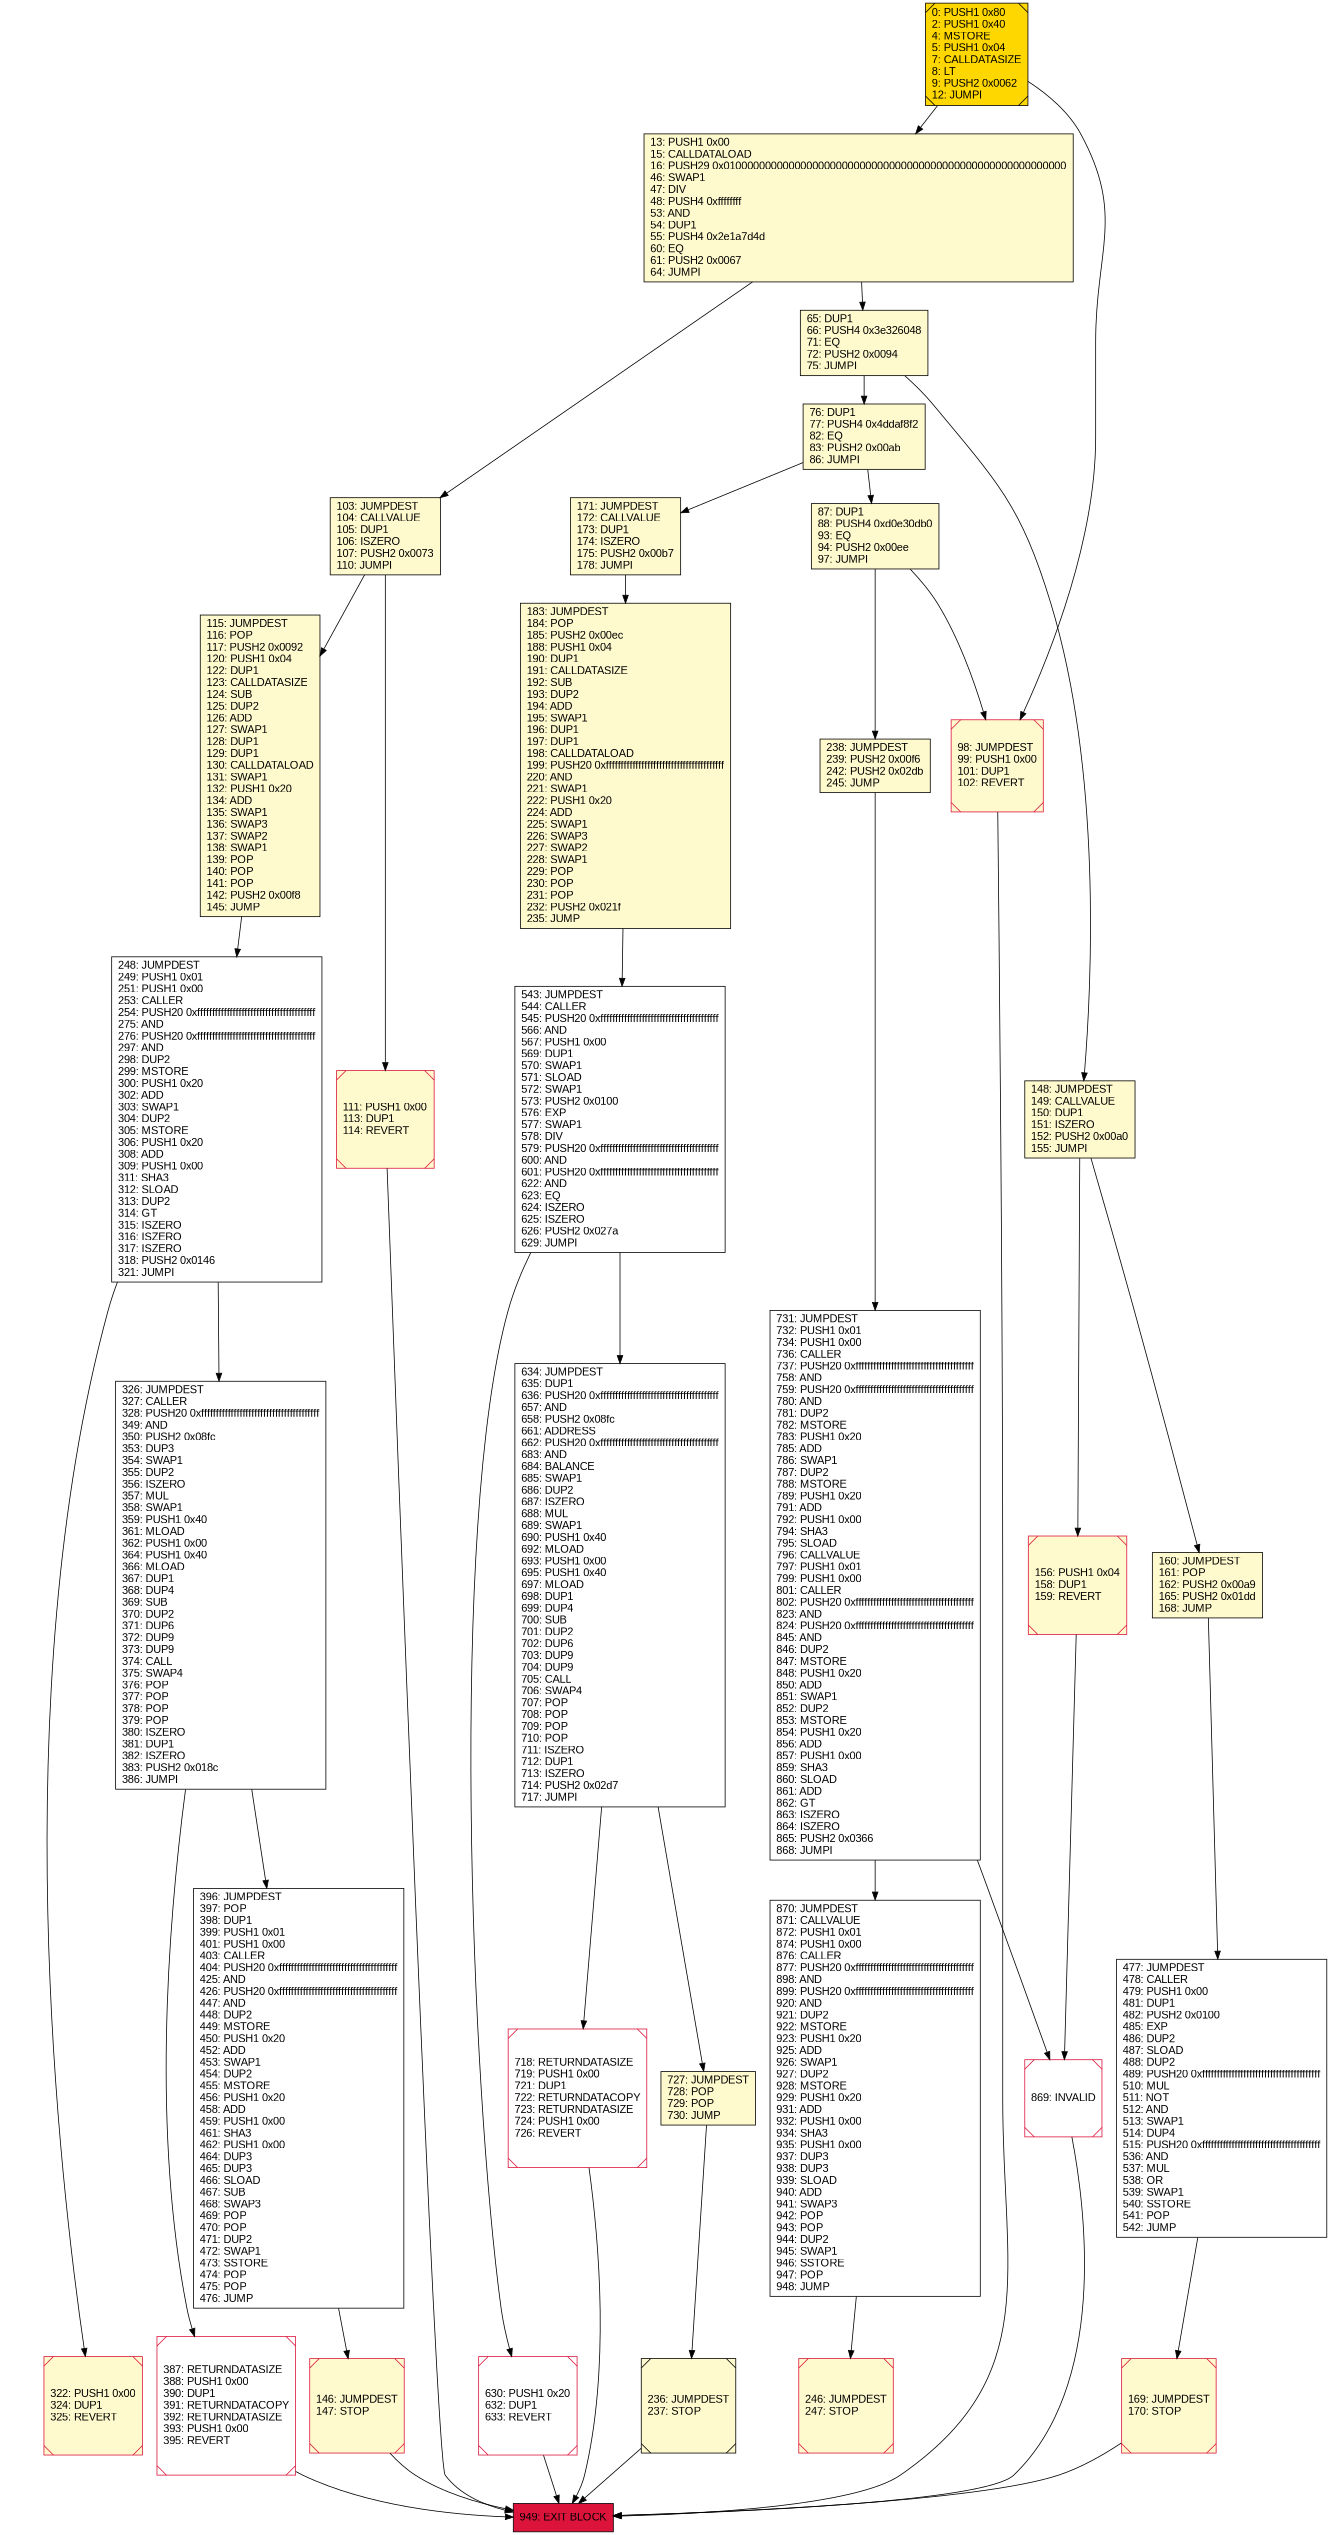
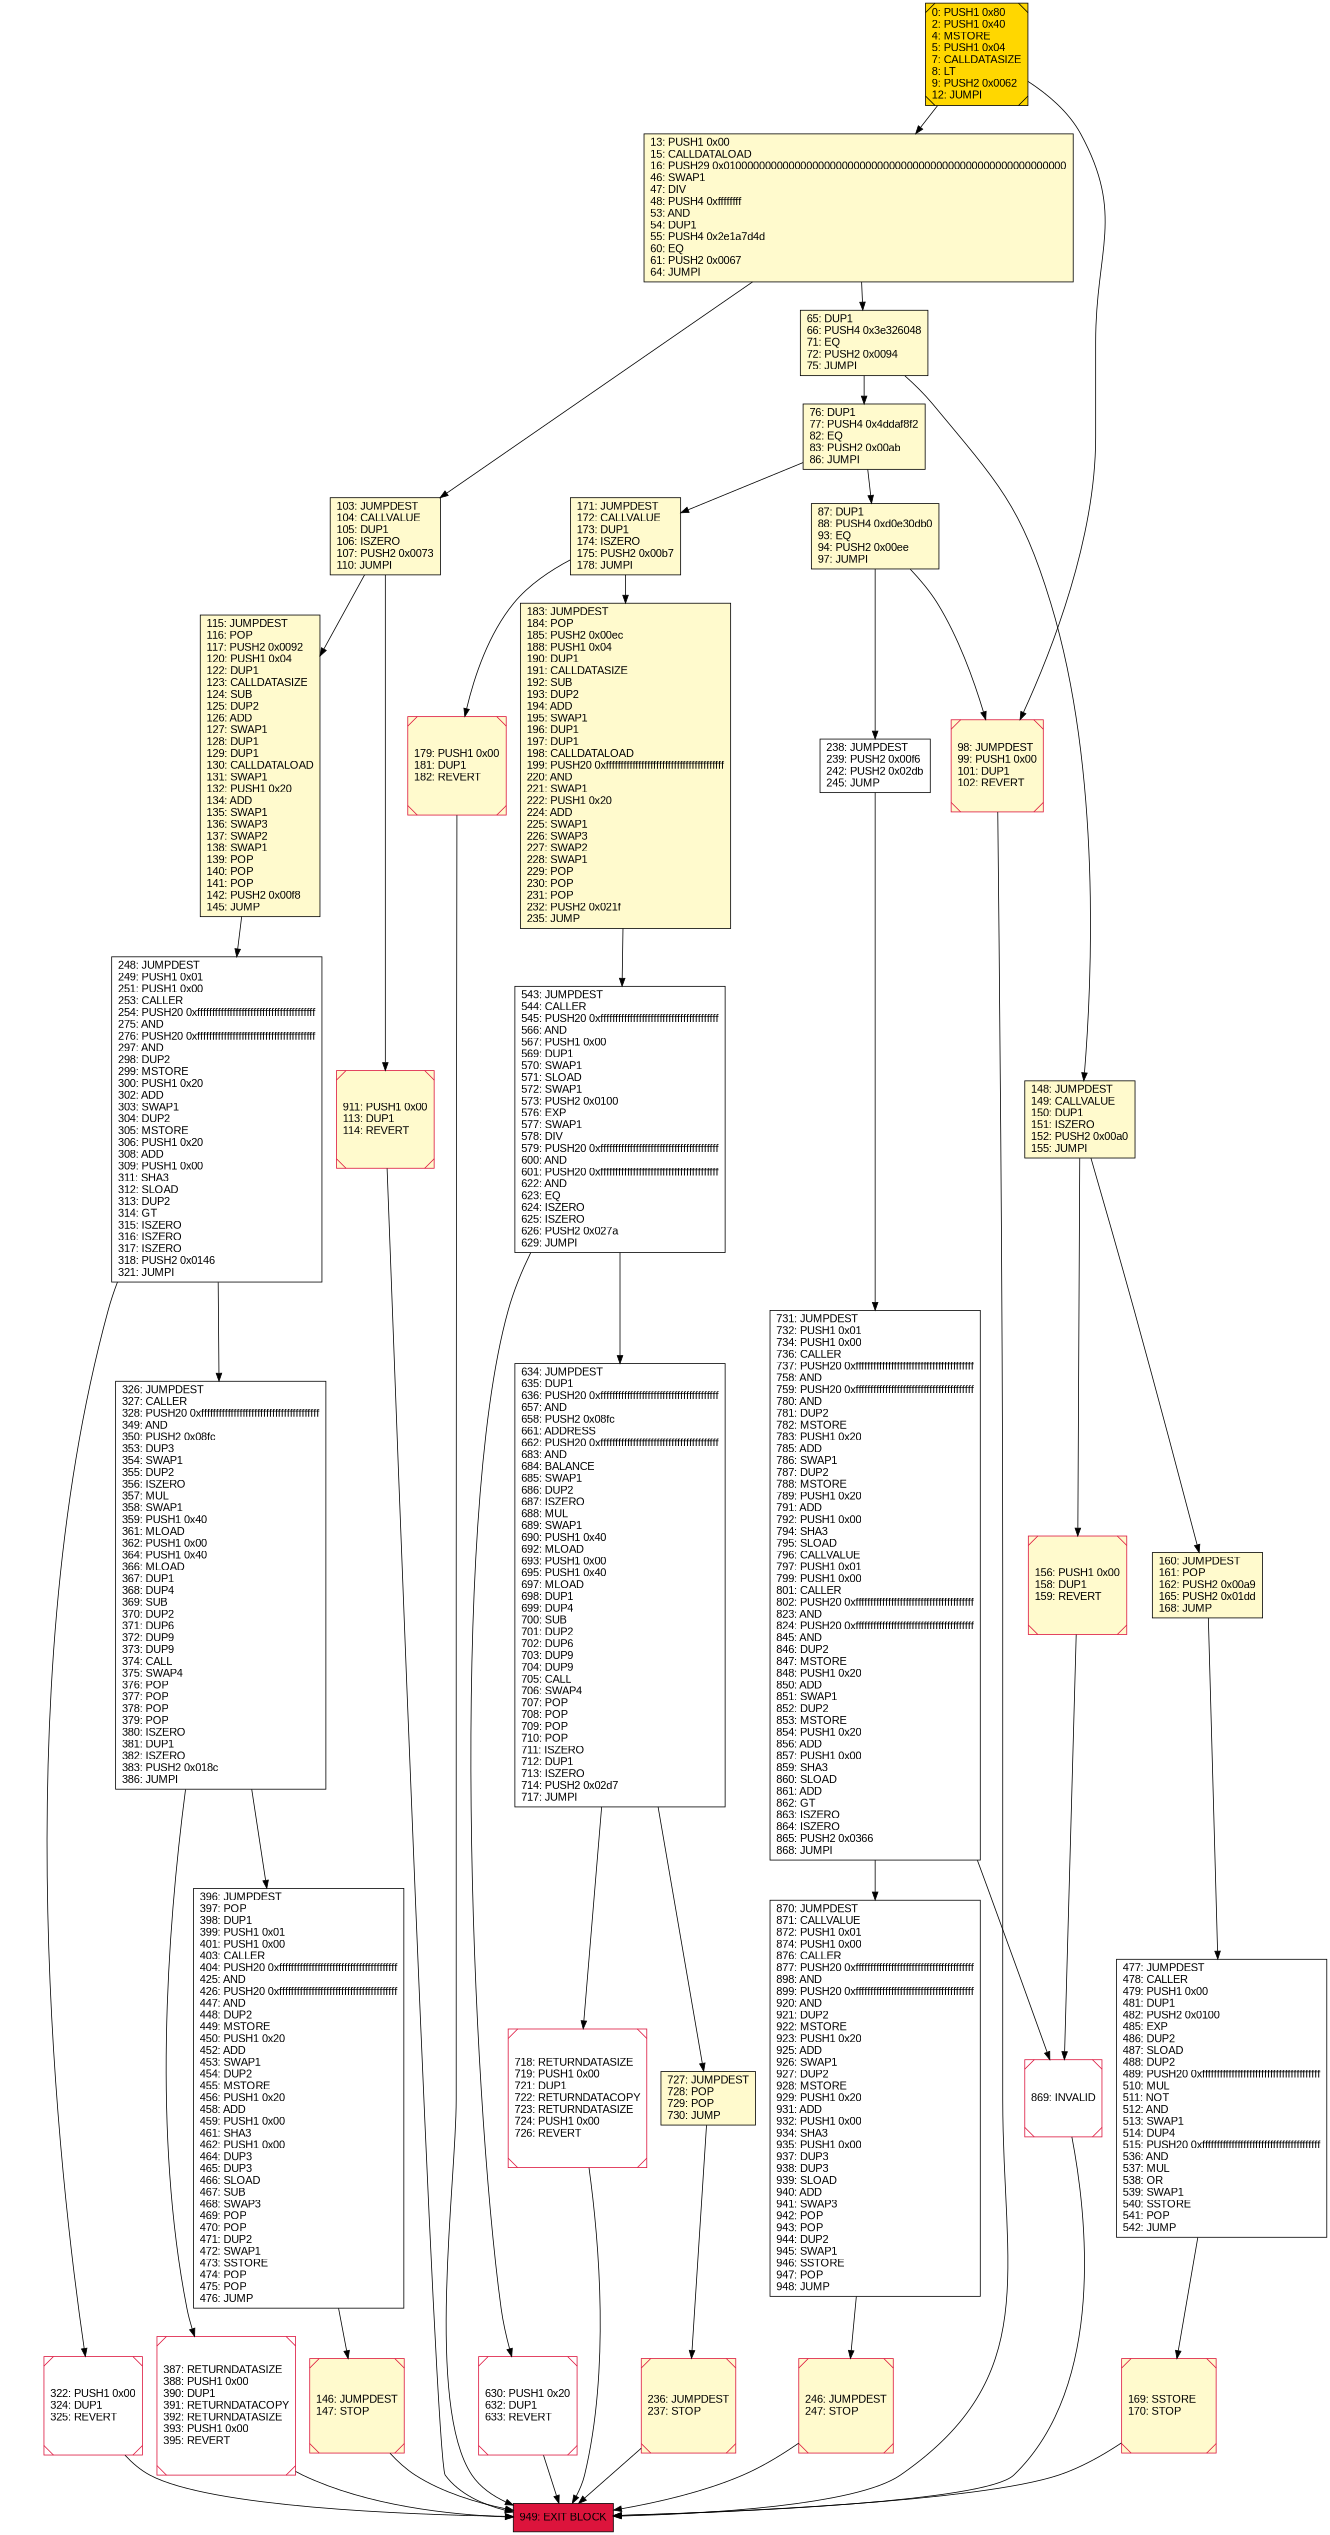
none -> (457, 766)
(875, 766) -> (875, 766)
(385, 1119) -> (385, 1119)
(1078, 1585) -> (1078, 1585)
(93, 2406) -> (93, 2406)
(689, 2406) -> (689, 2406)
(1169, 2406) -> (1169, 2406)
none -> (714, 2486)
none -> (310, 2507)
